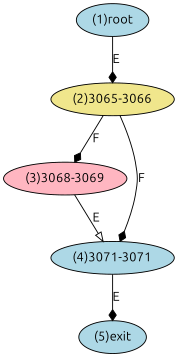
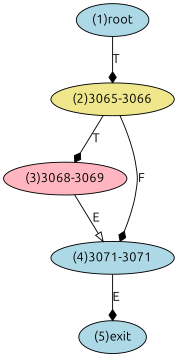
(116, 60) -> (116, 60)
(96, 139) -> (96, 139)
